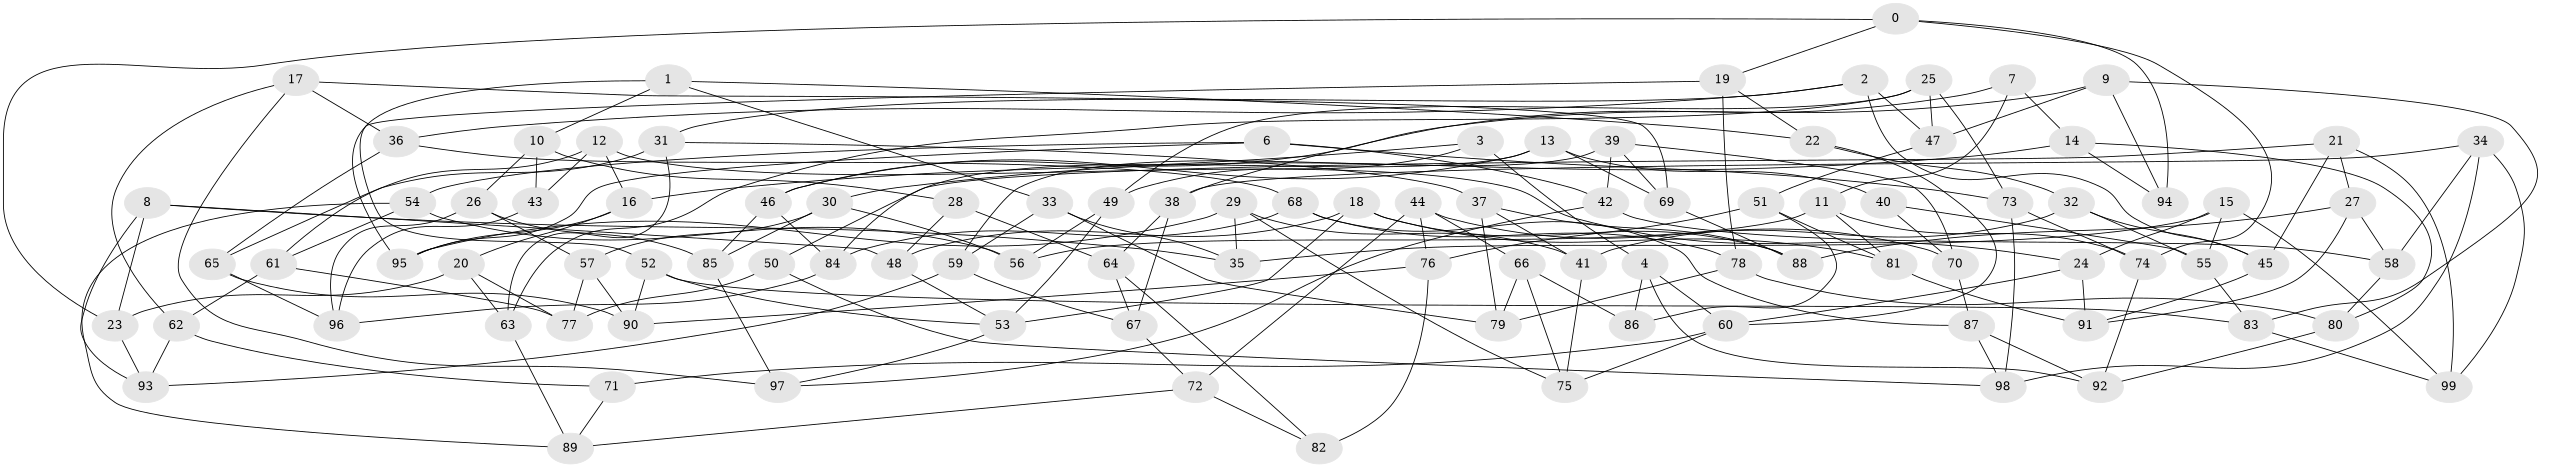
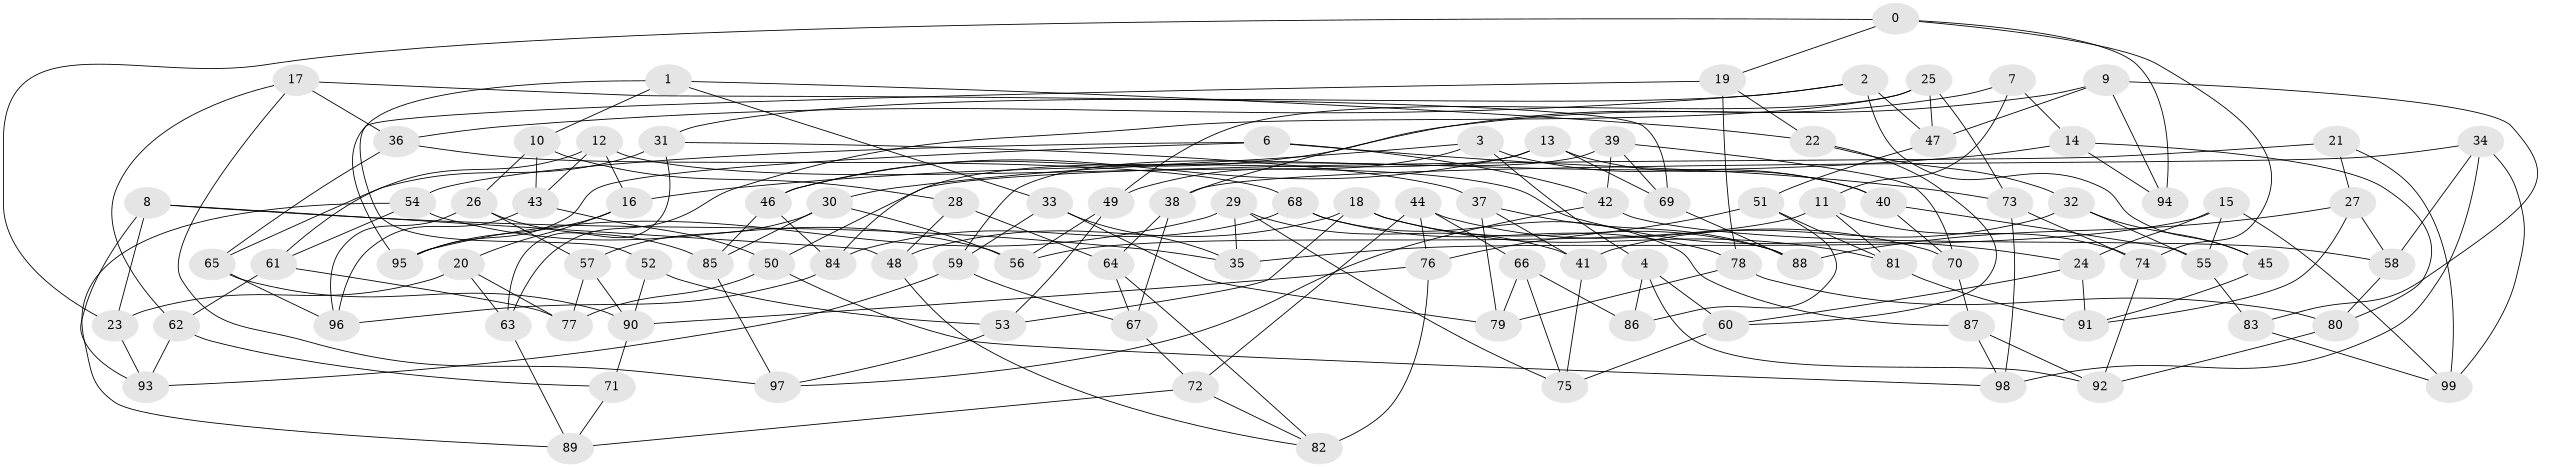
none -> (1683, 171)
(2301, 203) -> none
none -> (656, 229)
(945, 293) -> (1086, 393)
(1447, 305) -> none
(1197, 365) -> (622, 357)
